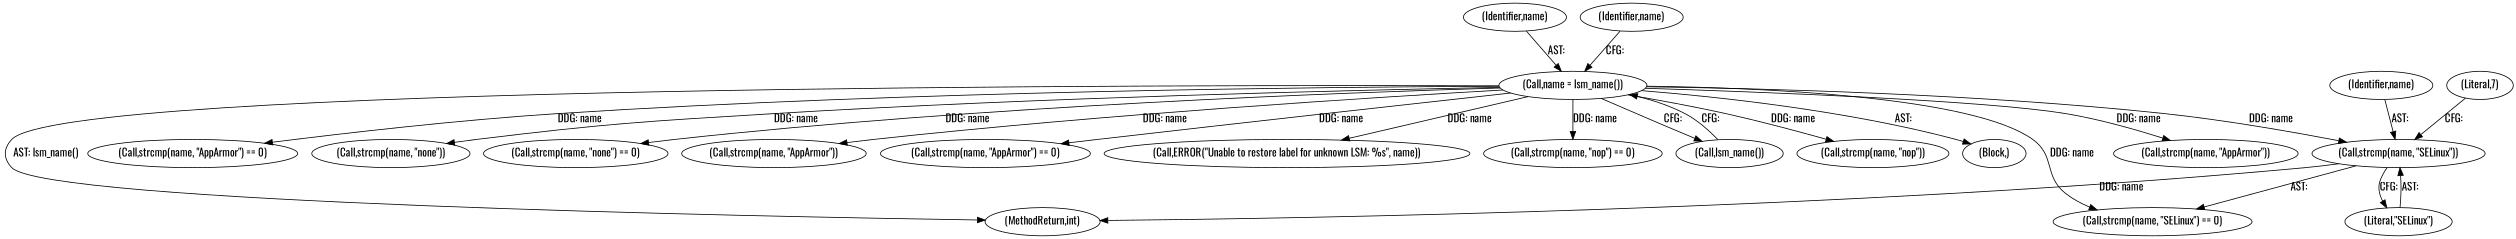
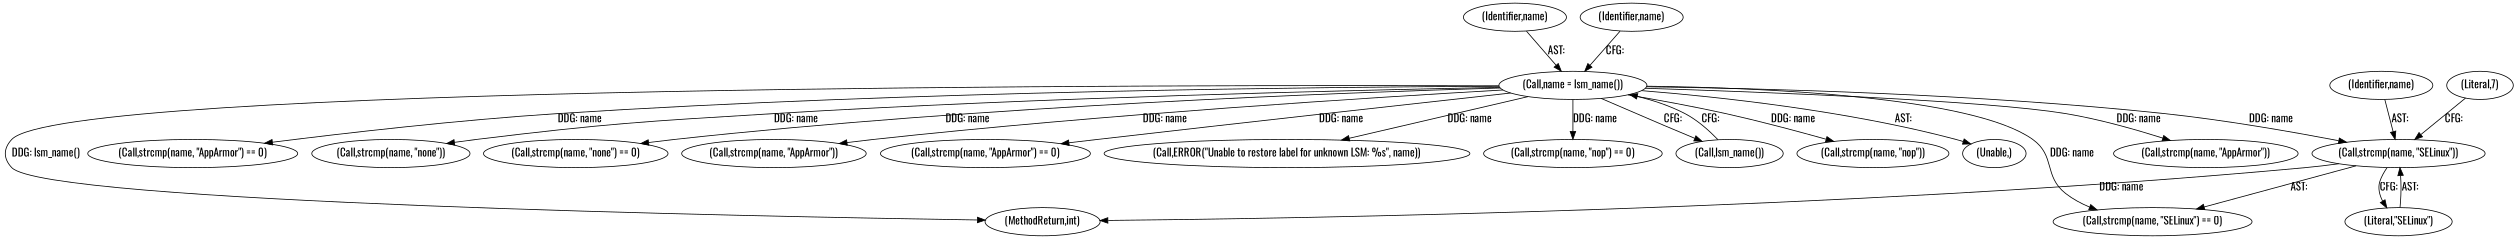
(46, 154) -> (46, 154)
(1994, 154) -> (1994, 154)
